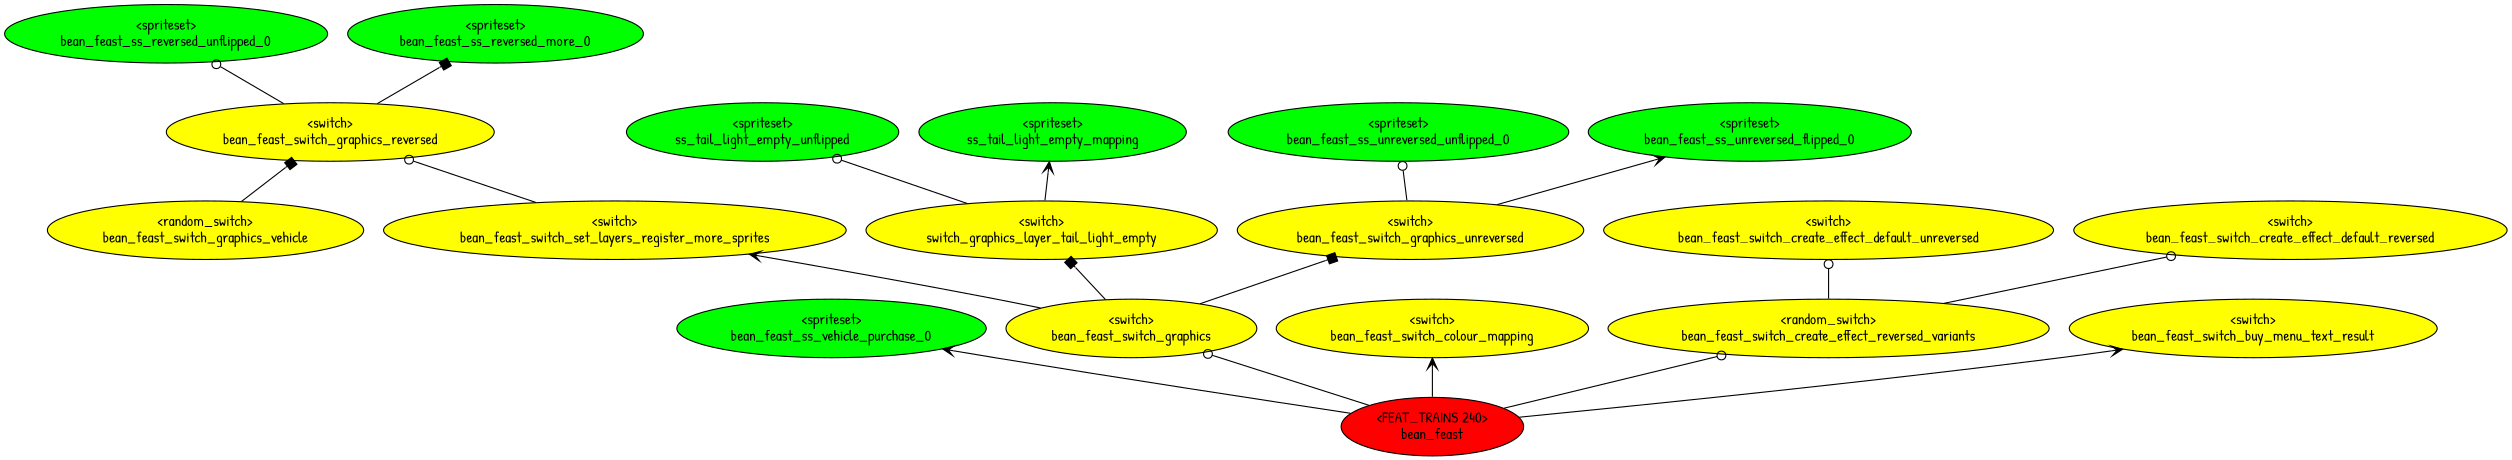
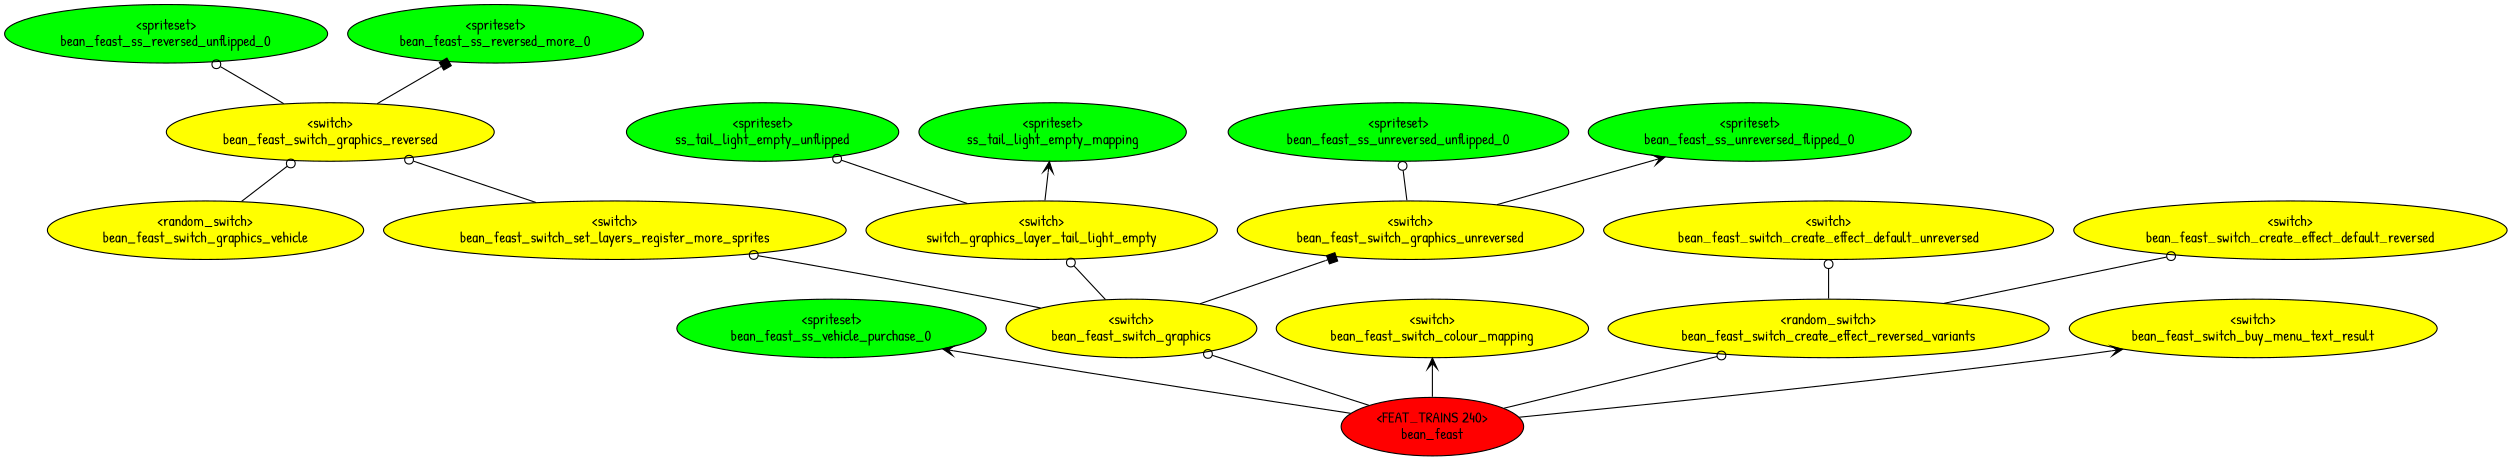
(264, 184) -> (264, 184)
(901, 281) -> (899, 281)
(1091, 284) -> (1090, 283)
